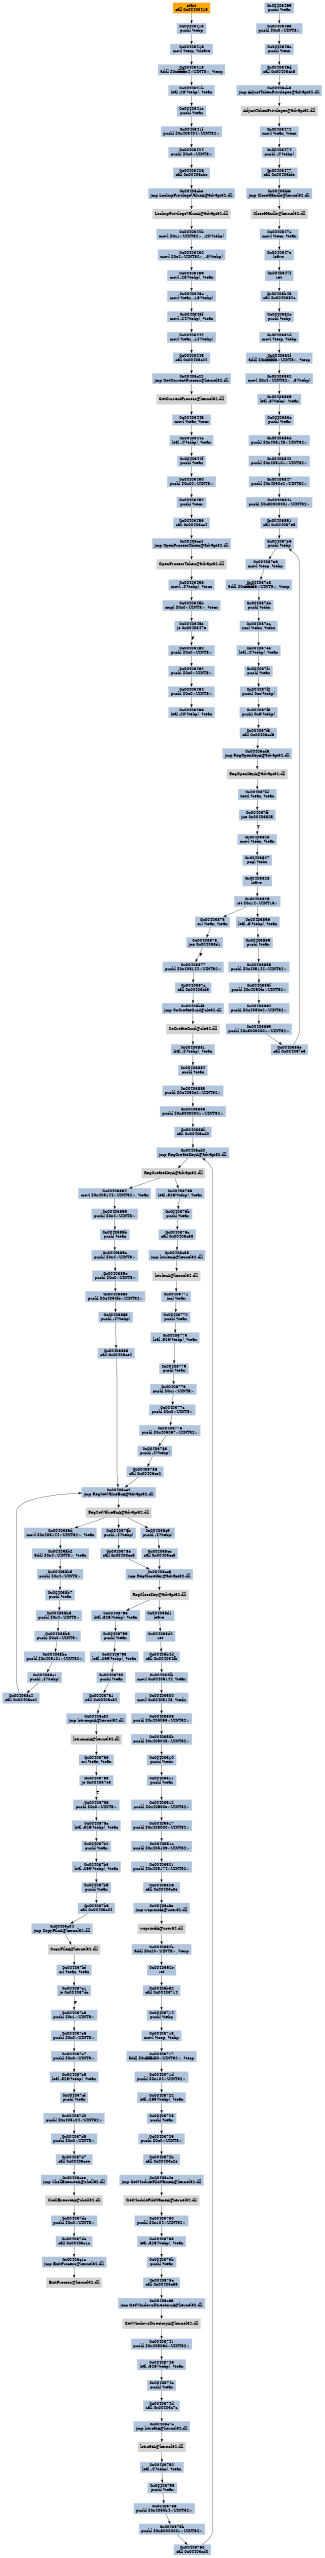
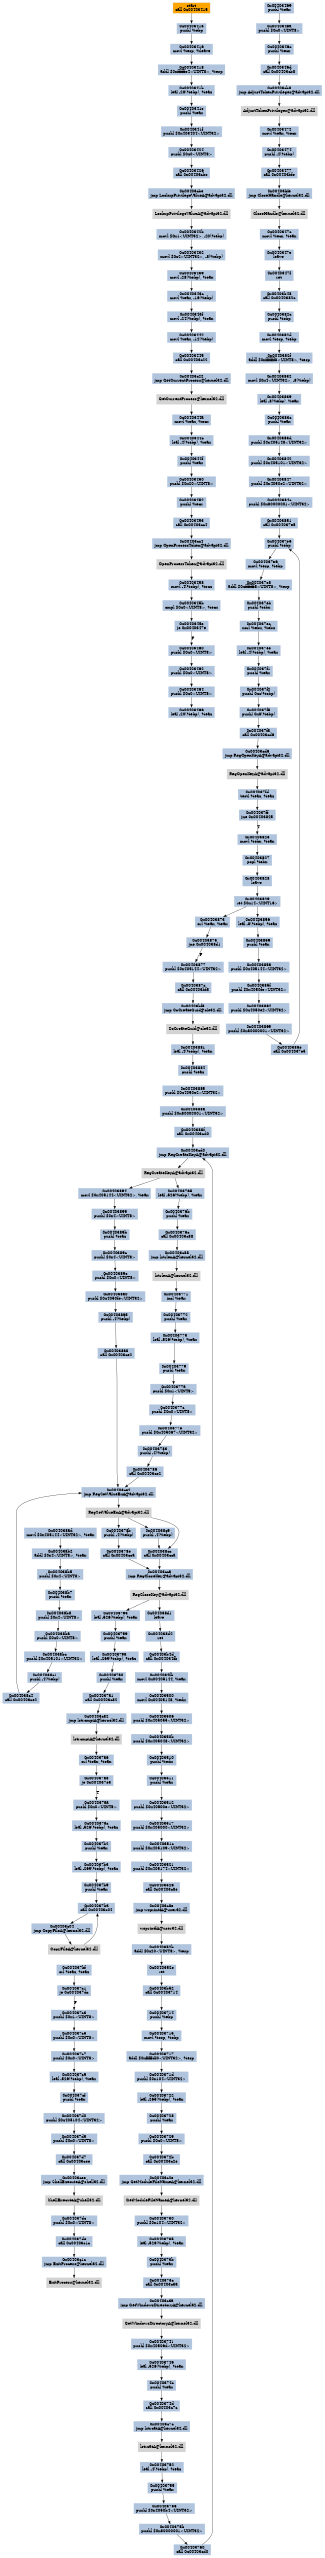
(193, 1079) -> none
(91, 1522) -> (175, 1526)
(74, 1958) -> (95, 1933)
